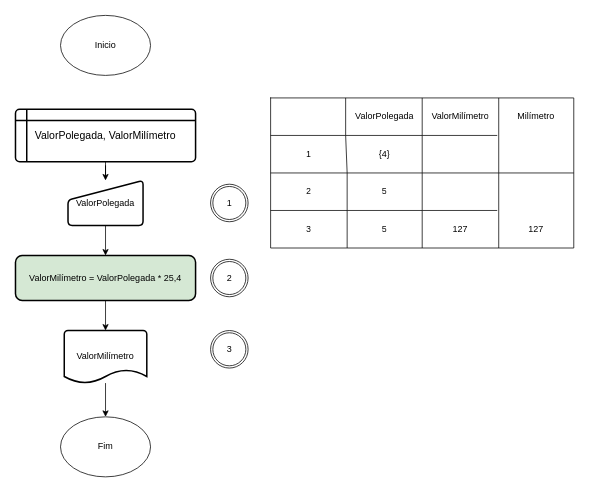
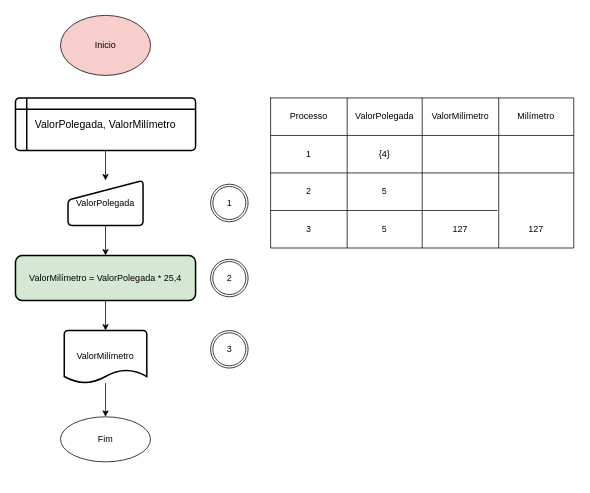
(105, 45) -> (105, 45)
none -> (309, 117)
(105, 135) -> (105, 124)
(105, 447) -> (105, 439)
